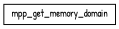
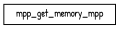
(60, 14) -> (60, 14)
